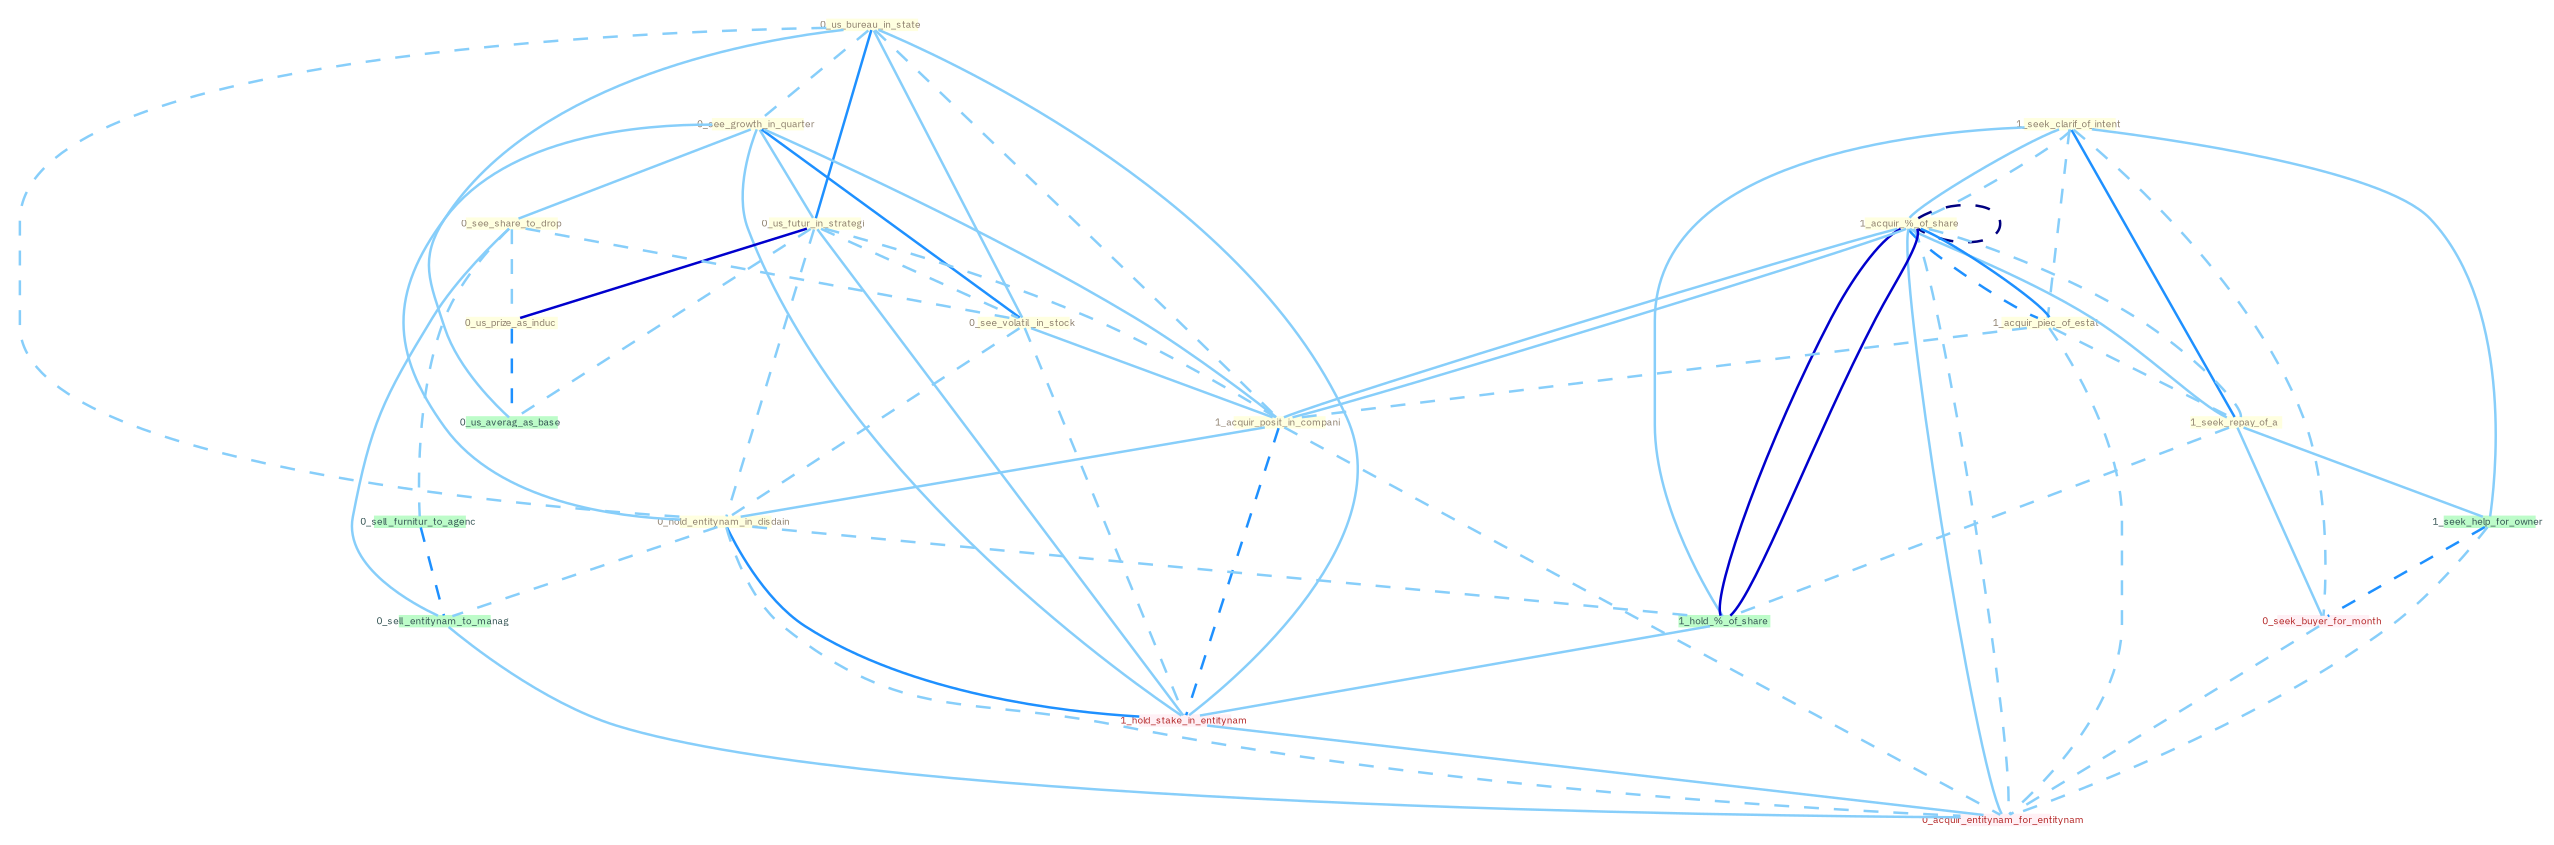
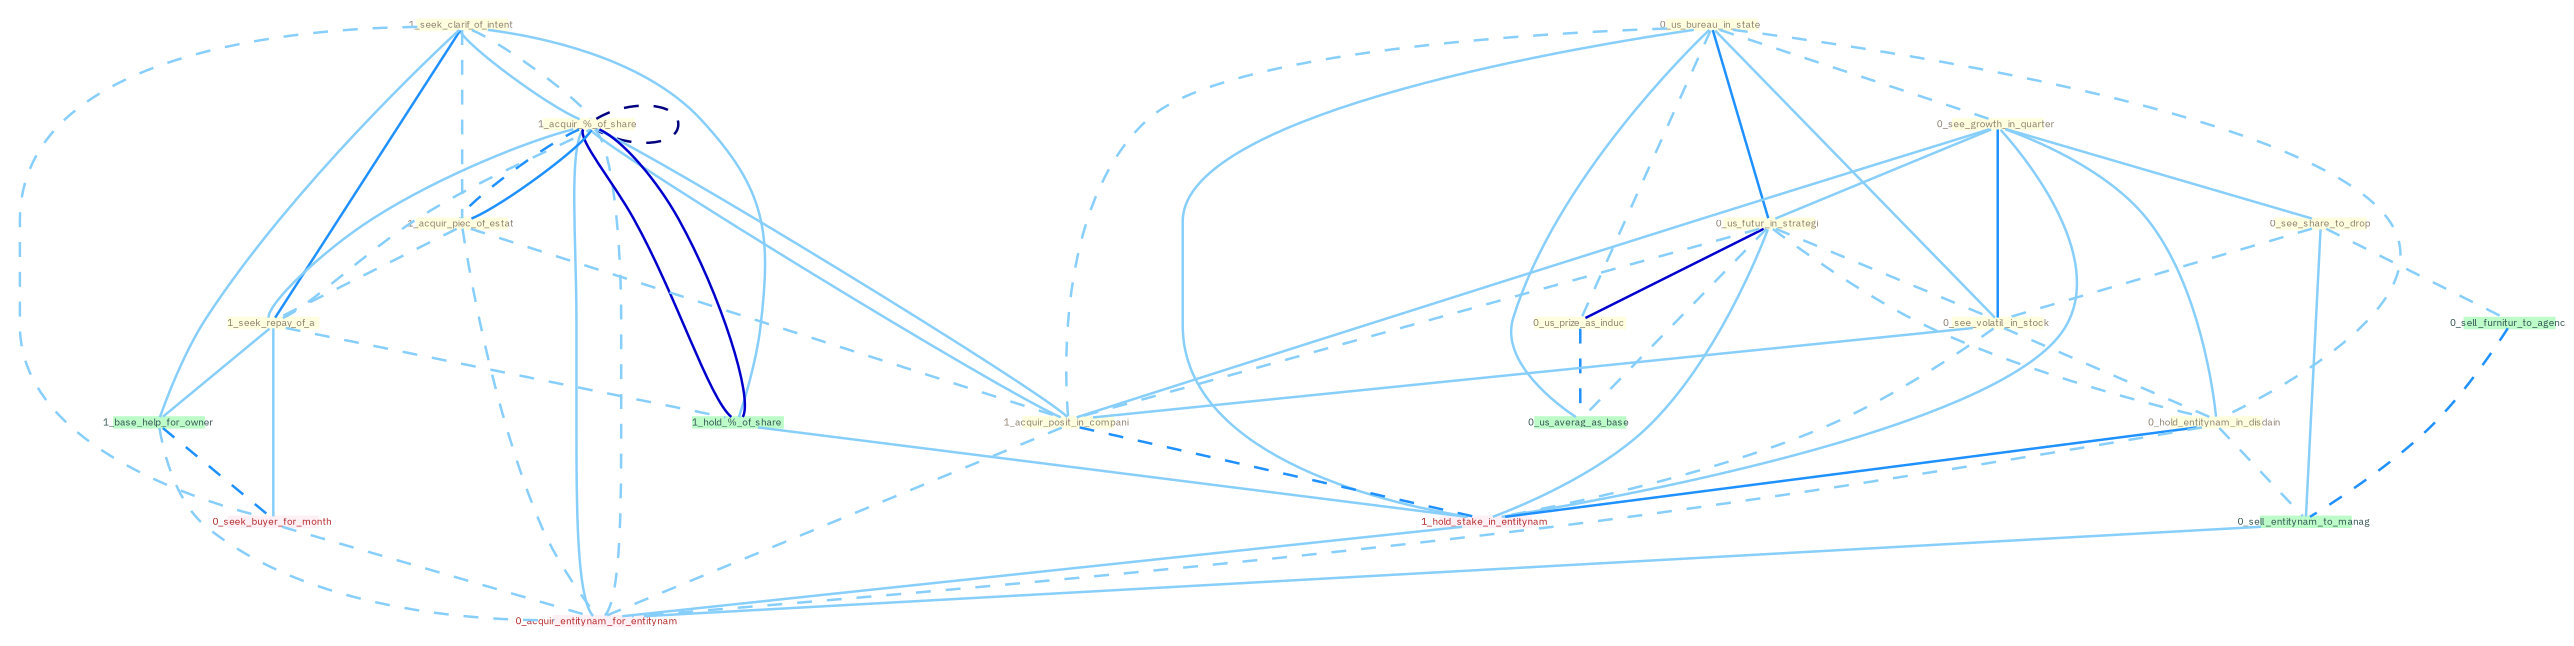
(512, 273) -> (1646, 174)
(1029, 468) -> none
(2490, 522) -> (159, 422)
(1202, 569) -> none
